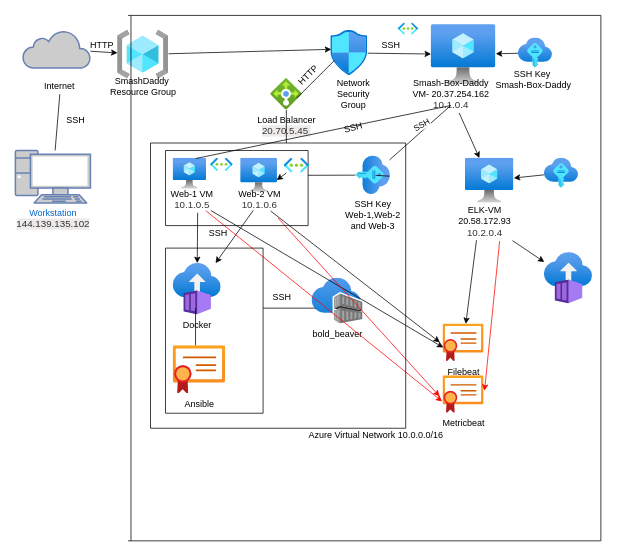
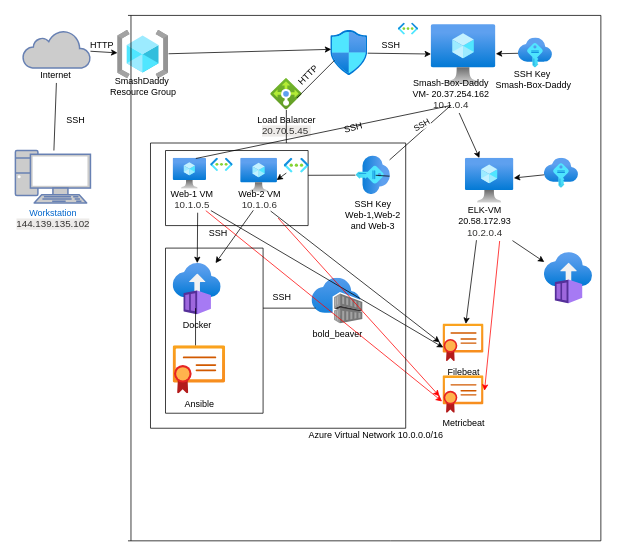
(60, 87) -> (57, 75)
(353, 94) -> none
